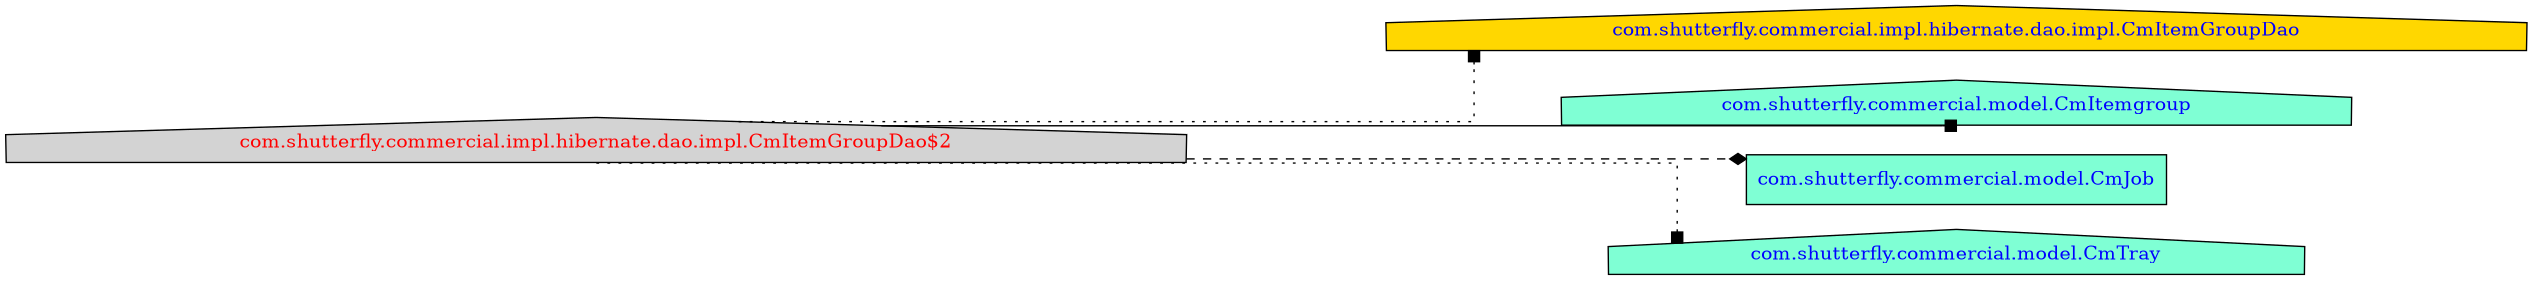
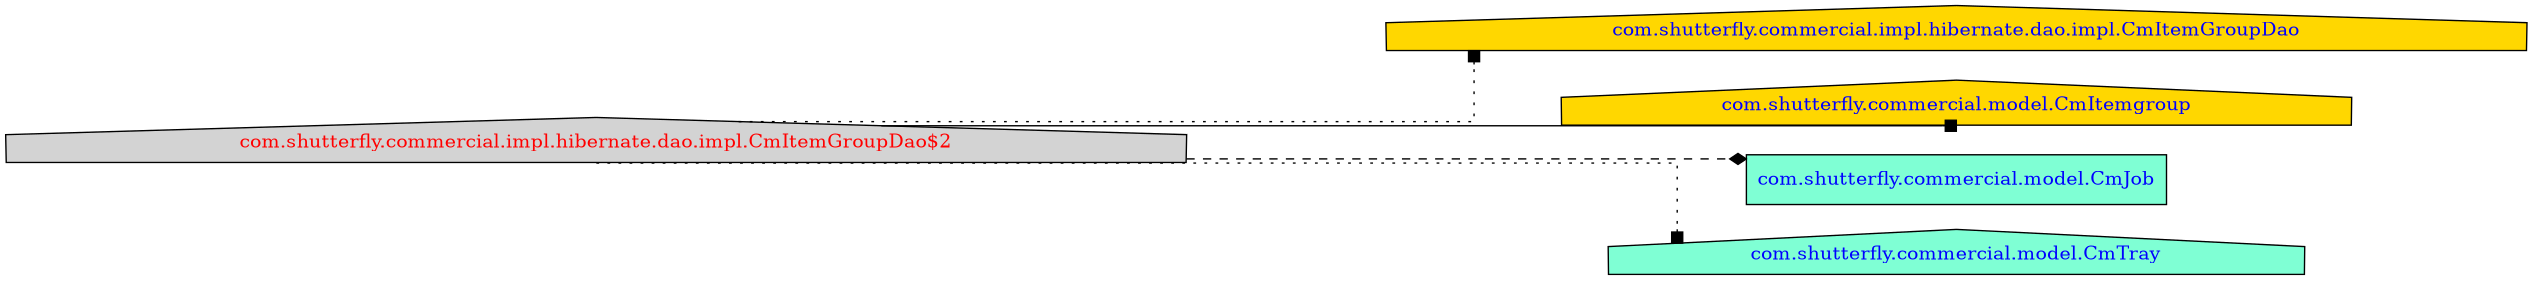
(1956, 105) -> (1956, 105)
